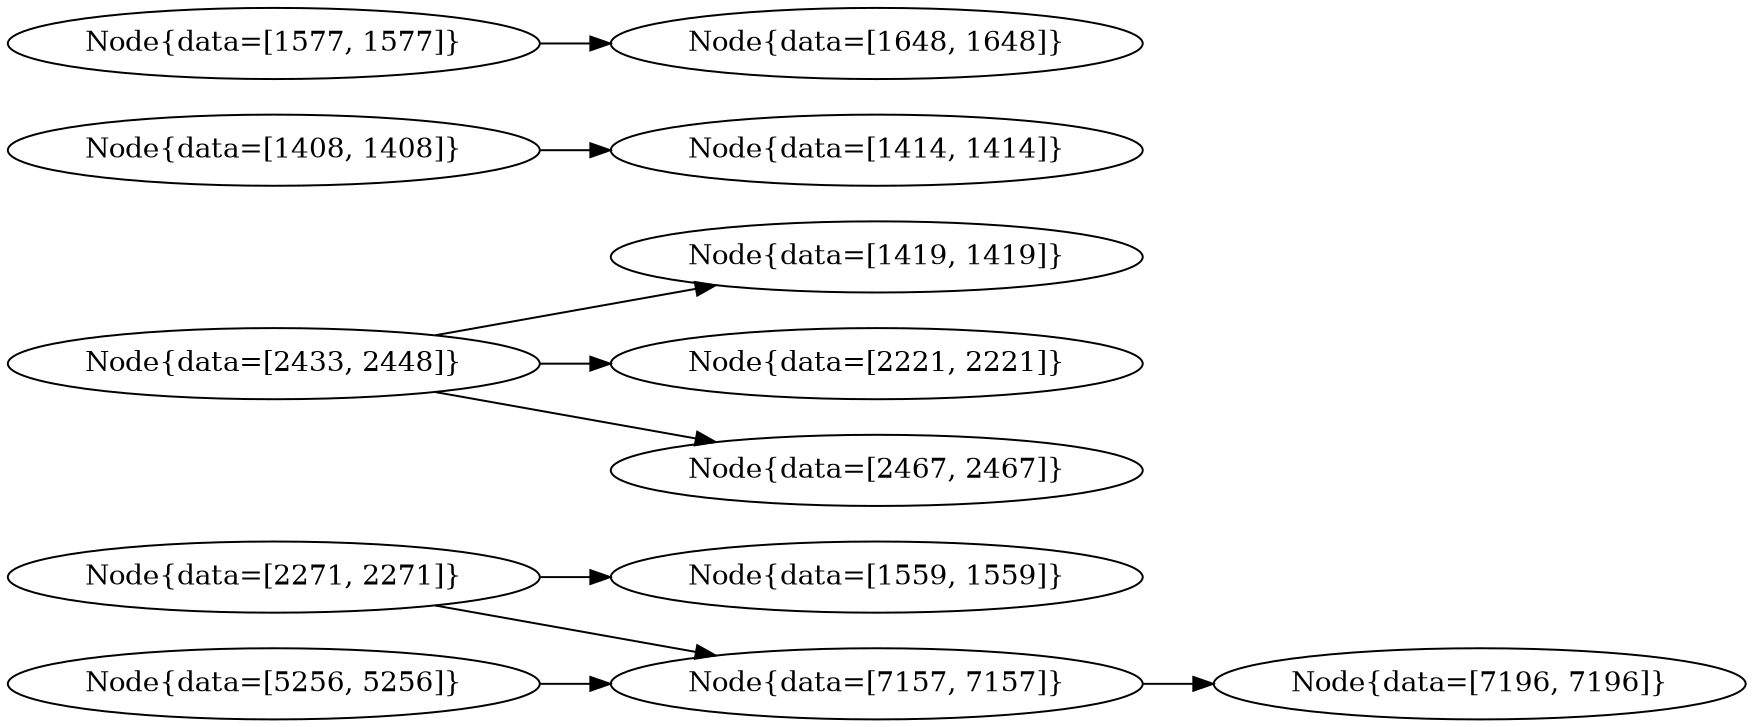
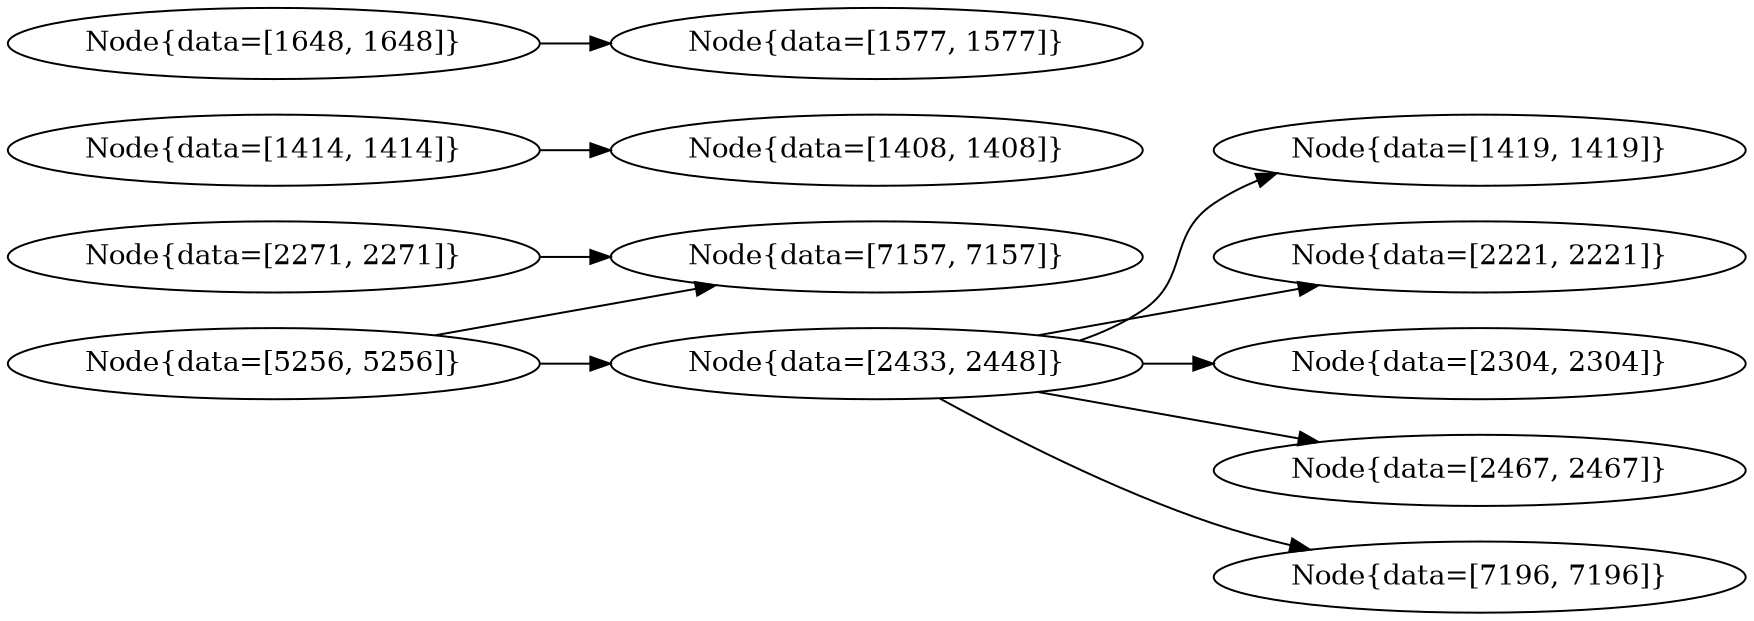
(565, 43) -> (565, 43)
(565, 150) -> (565, 150)
none -> (565, 364)
none -> (1480, 364)
(877, 577) -> none
(1168, 684) -> (1110, 483)
